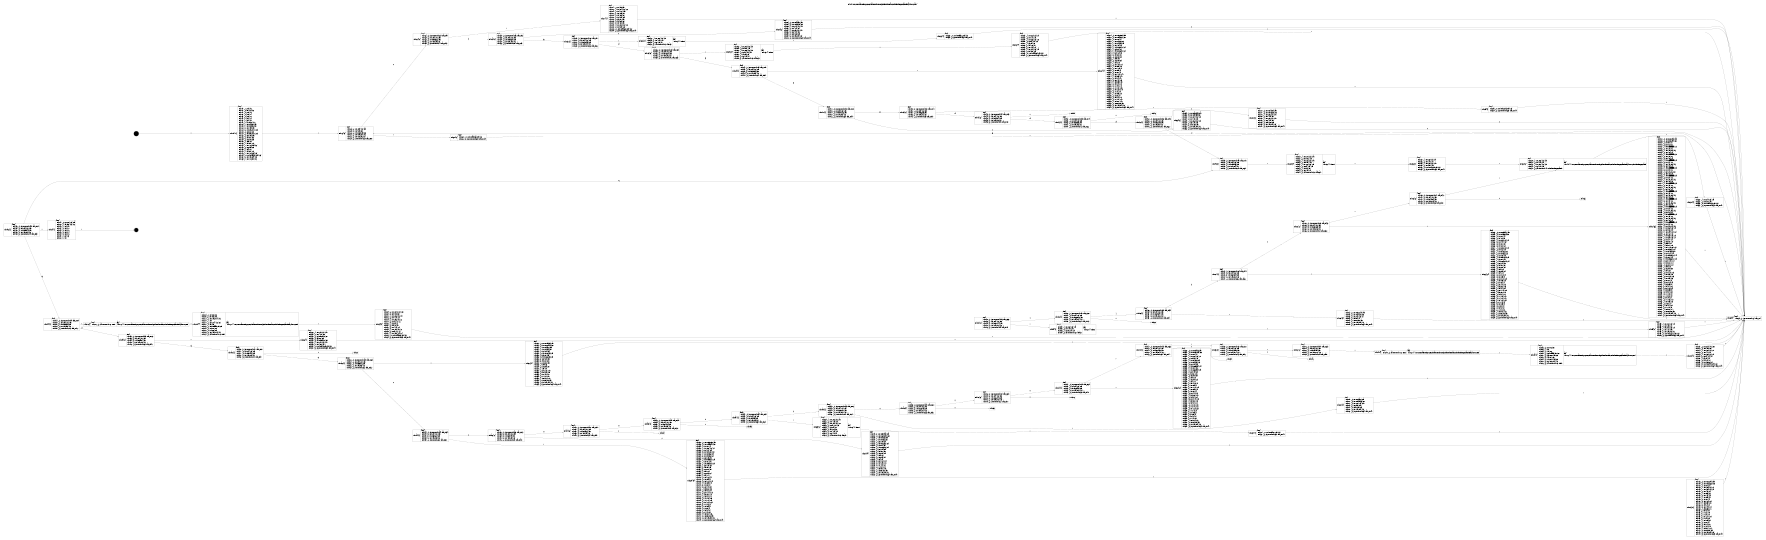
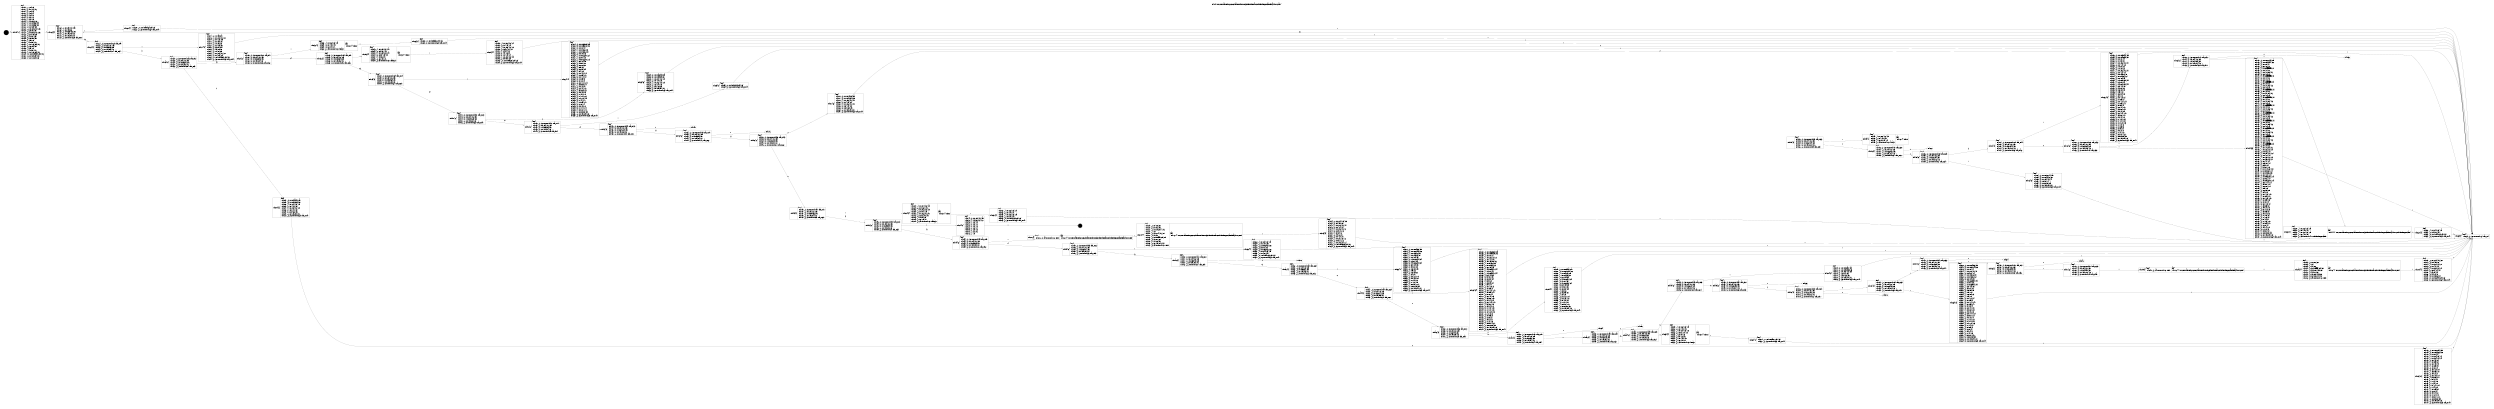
(607, 181) -> (845, 220)
(1667, 330) -> none
